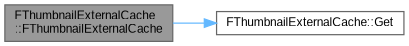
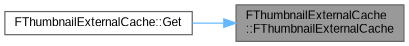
(189, 23) -> (208, 23)
